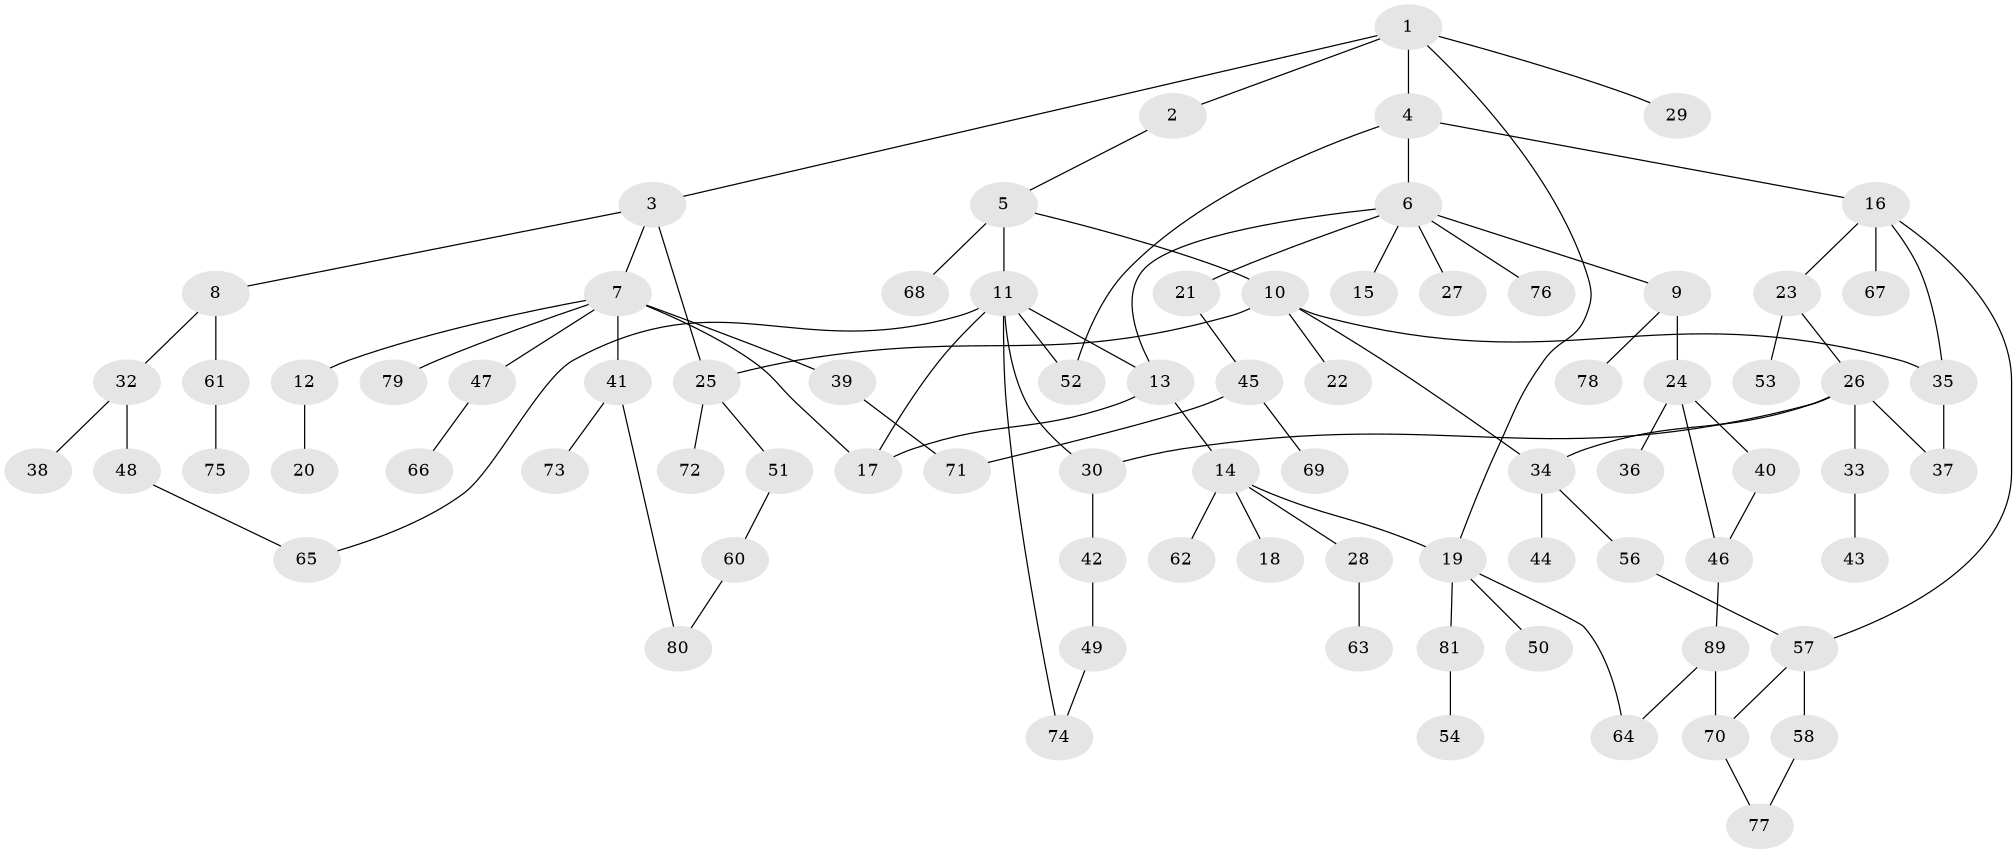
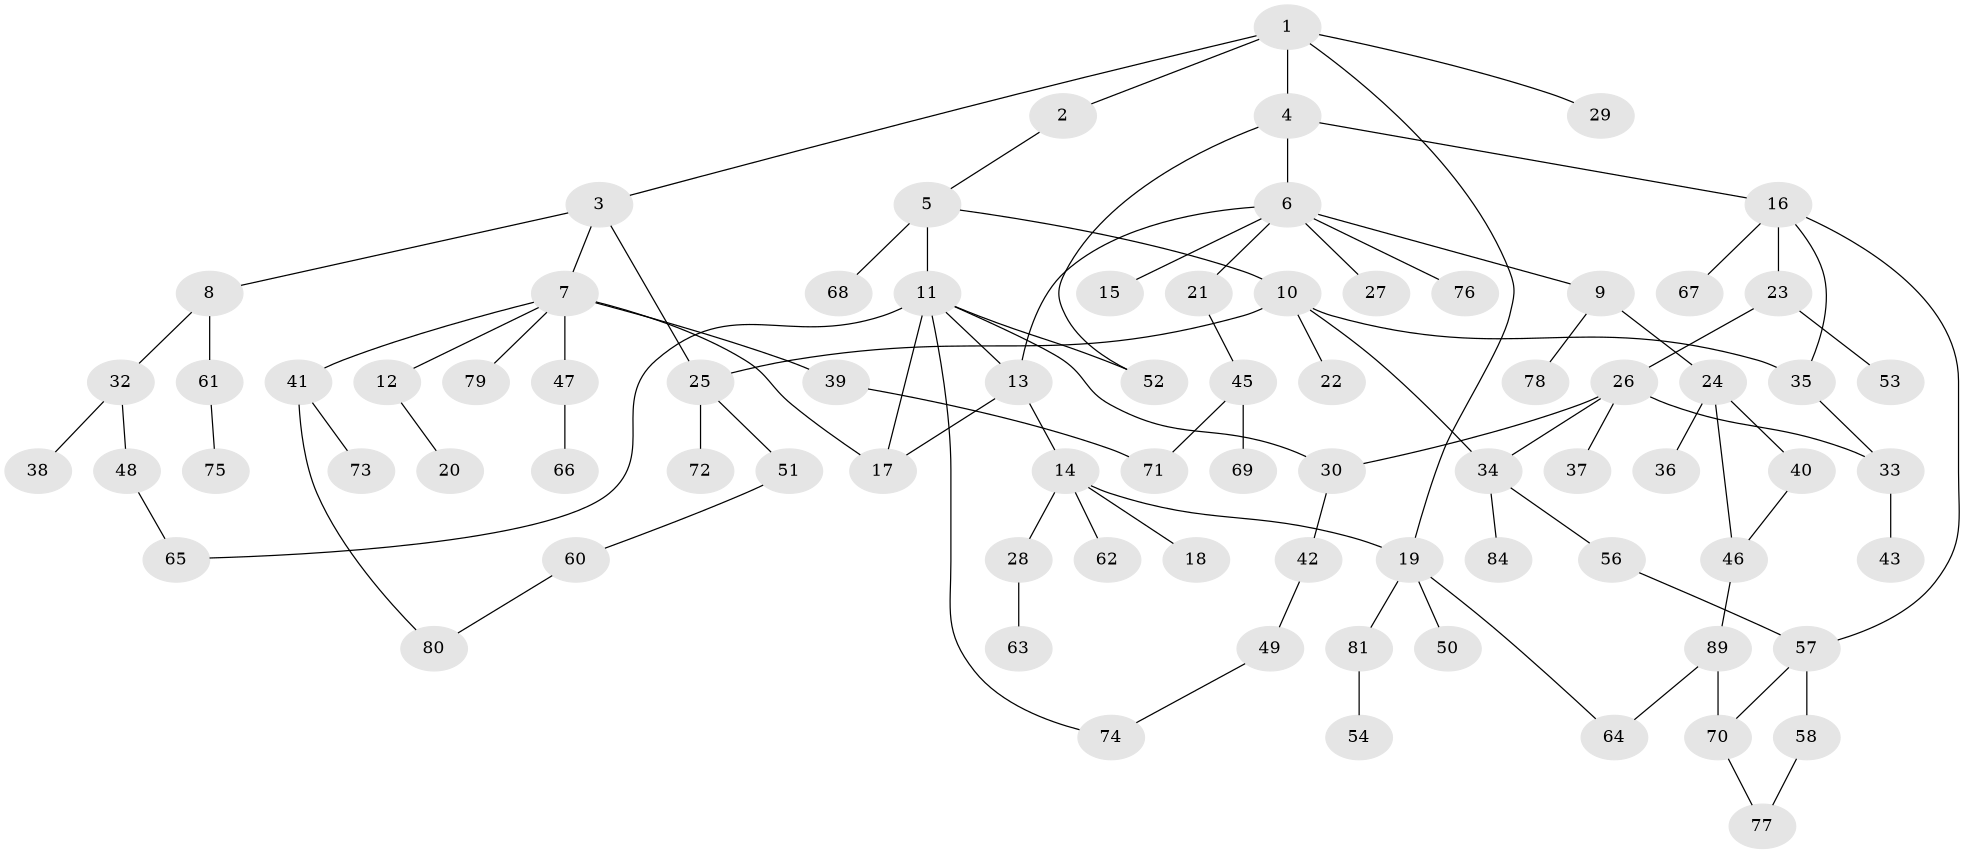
(1944, 427) -> (1846, 427)
(1542, 560) -> (1498, 560)
